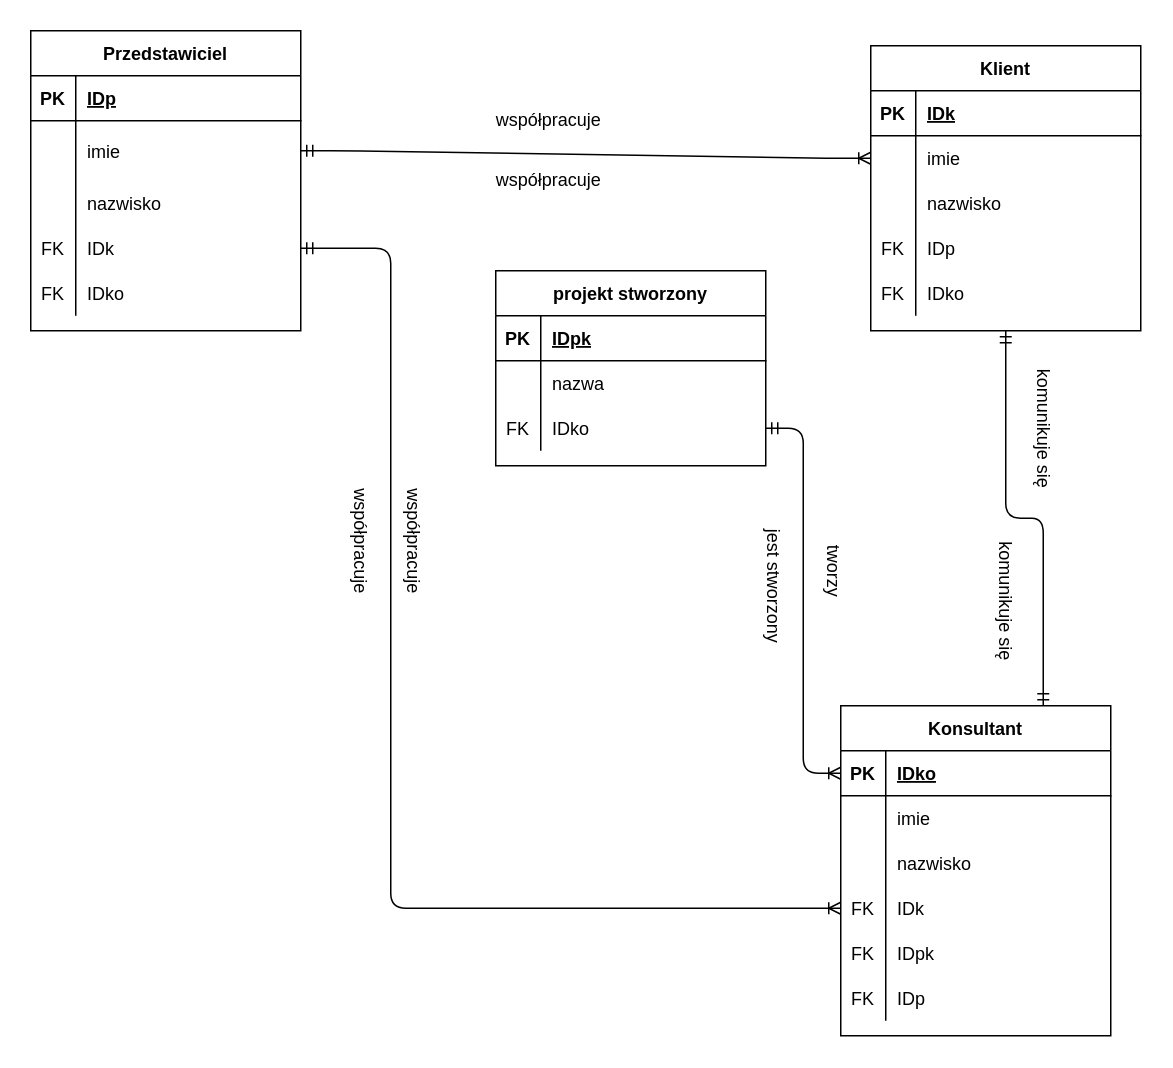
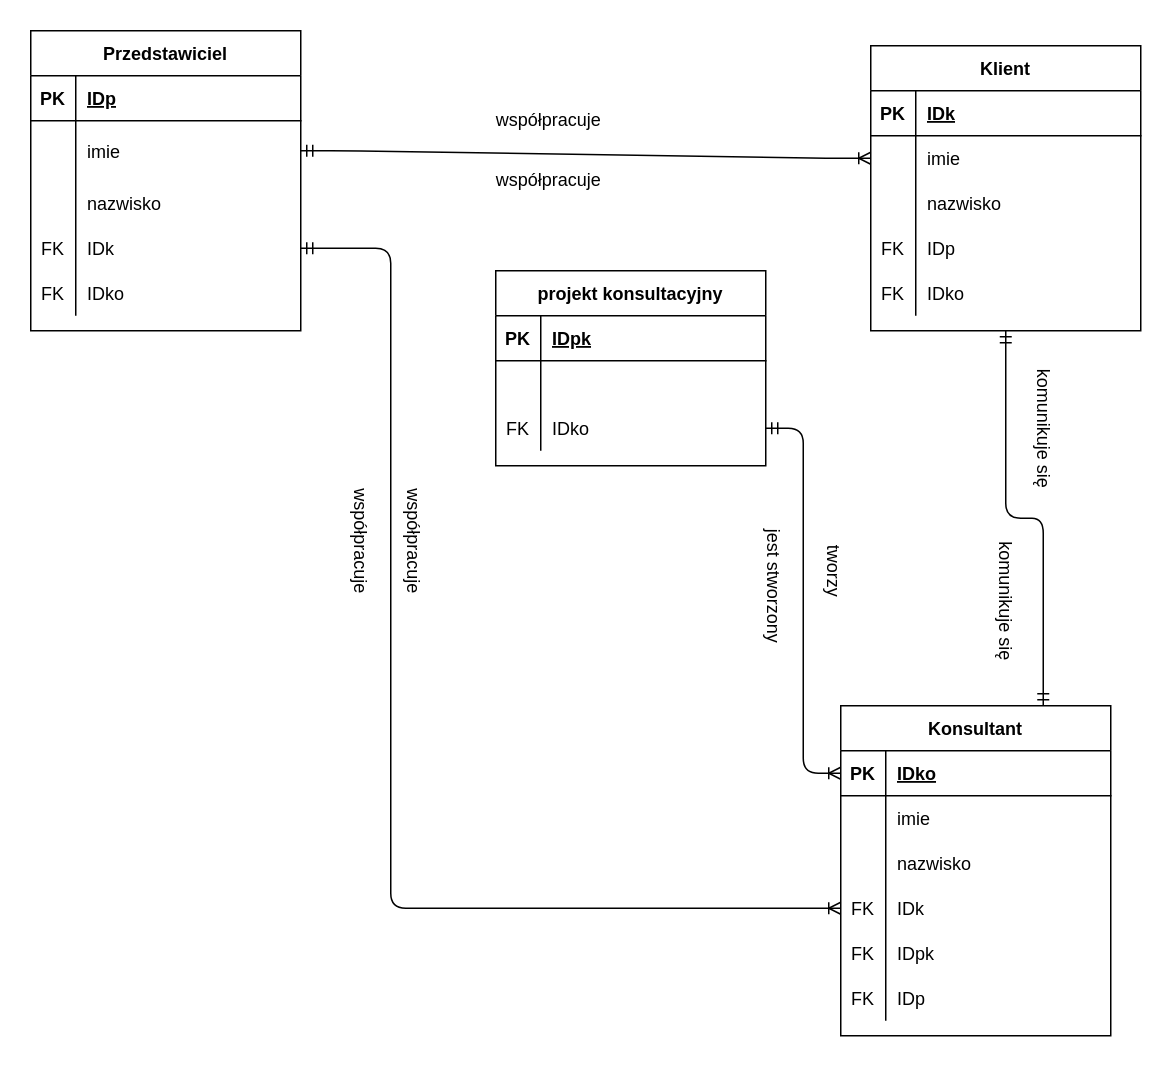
(630, 294) -> (630, 294)
(653, 383) -> none
